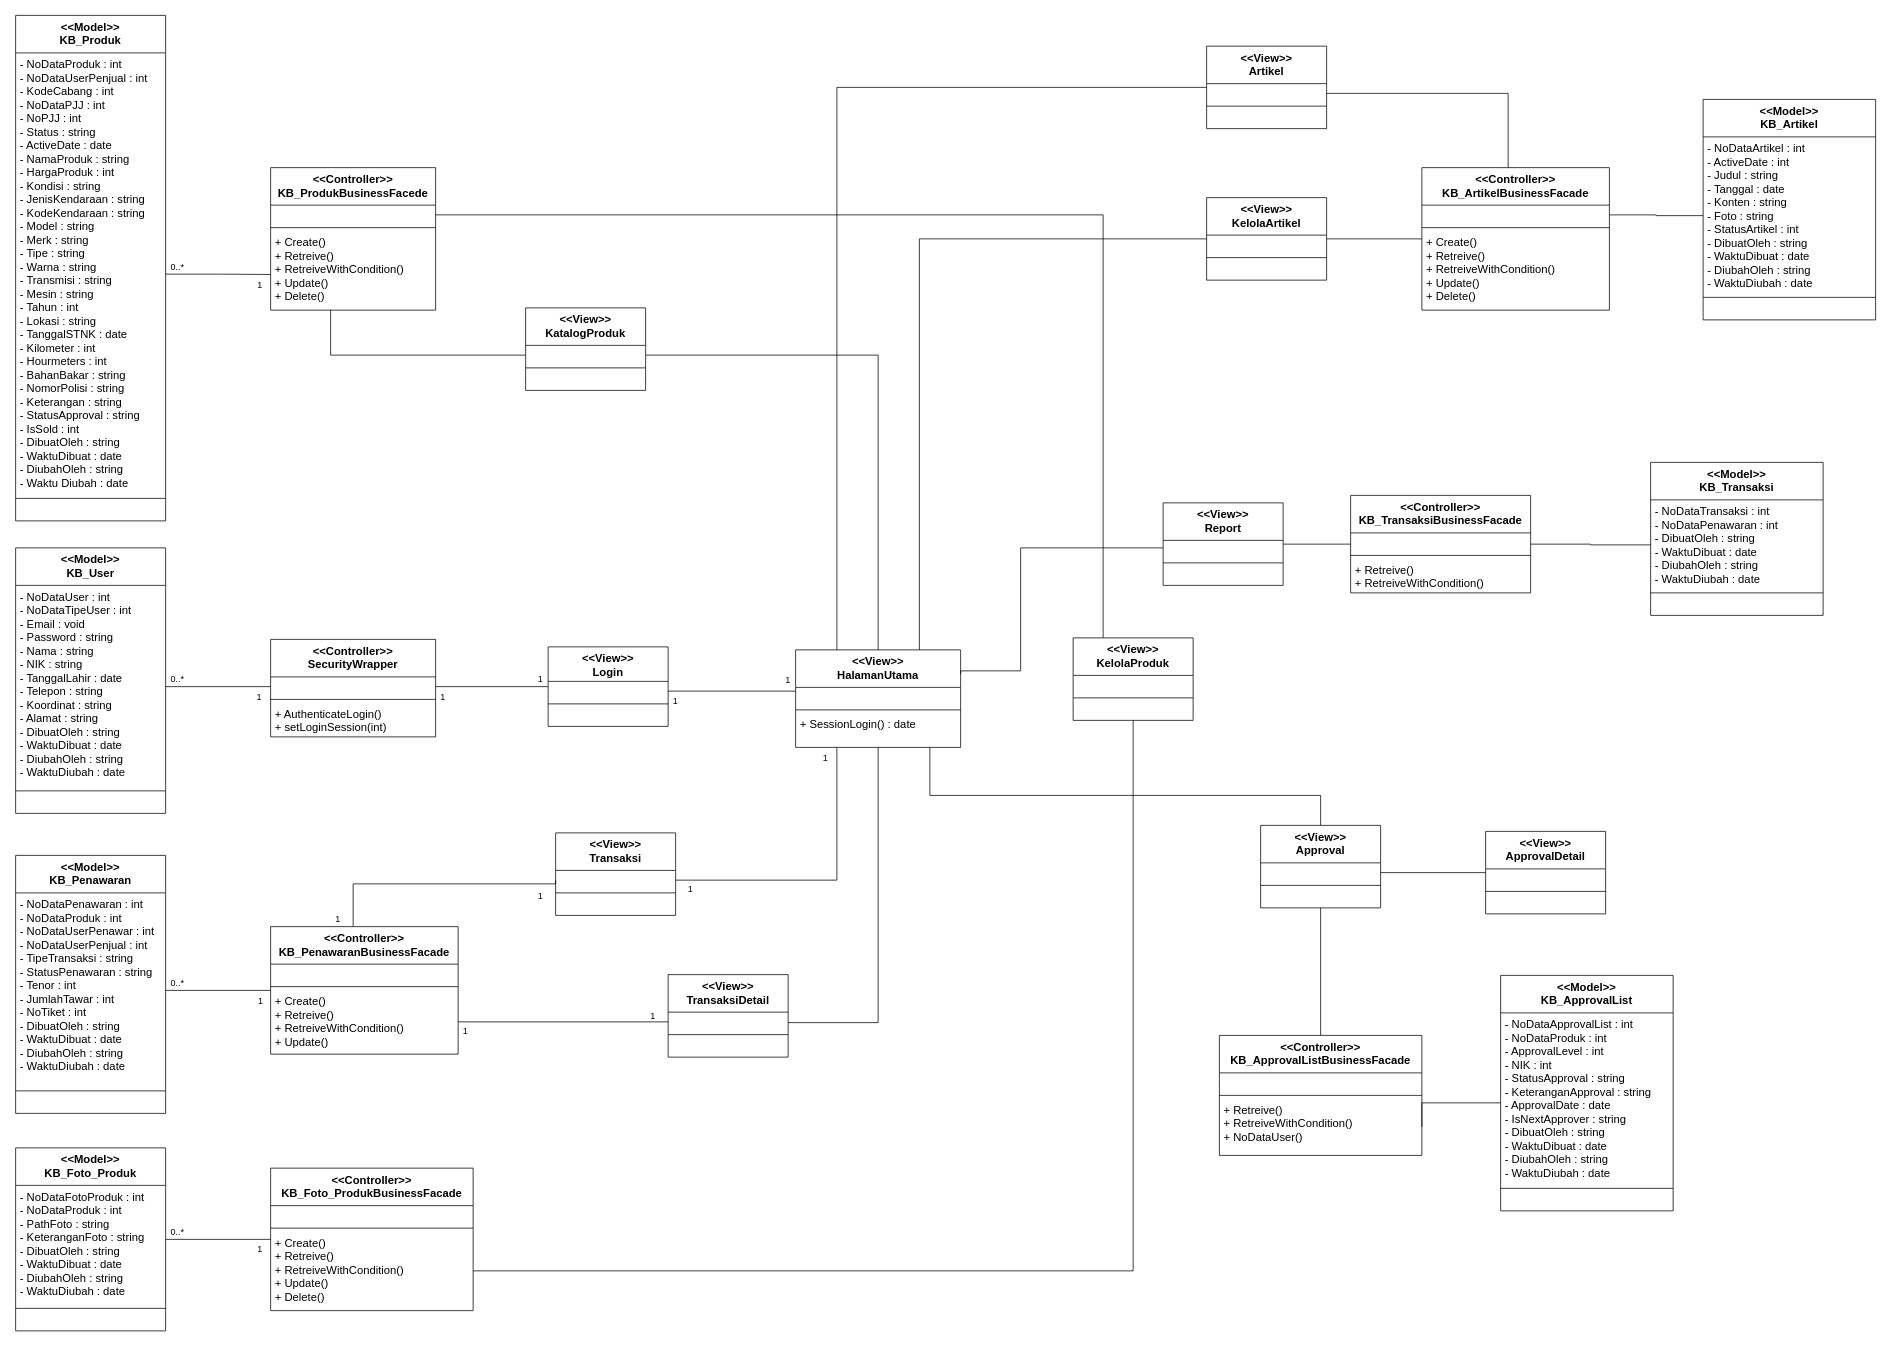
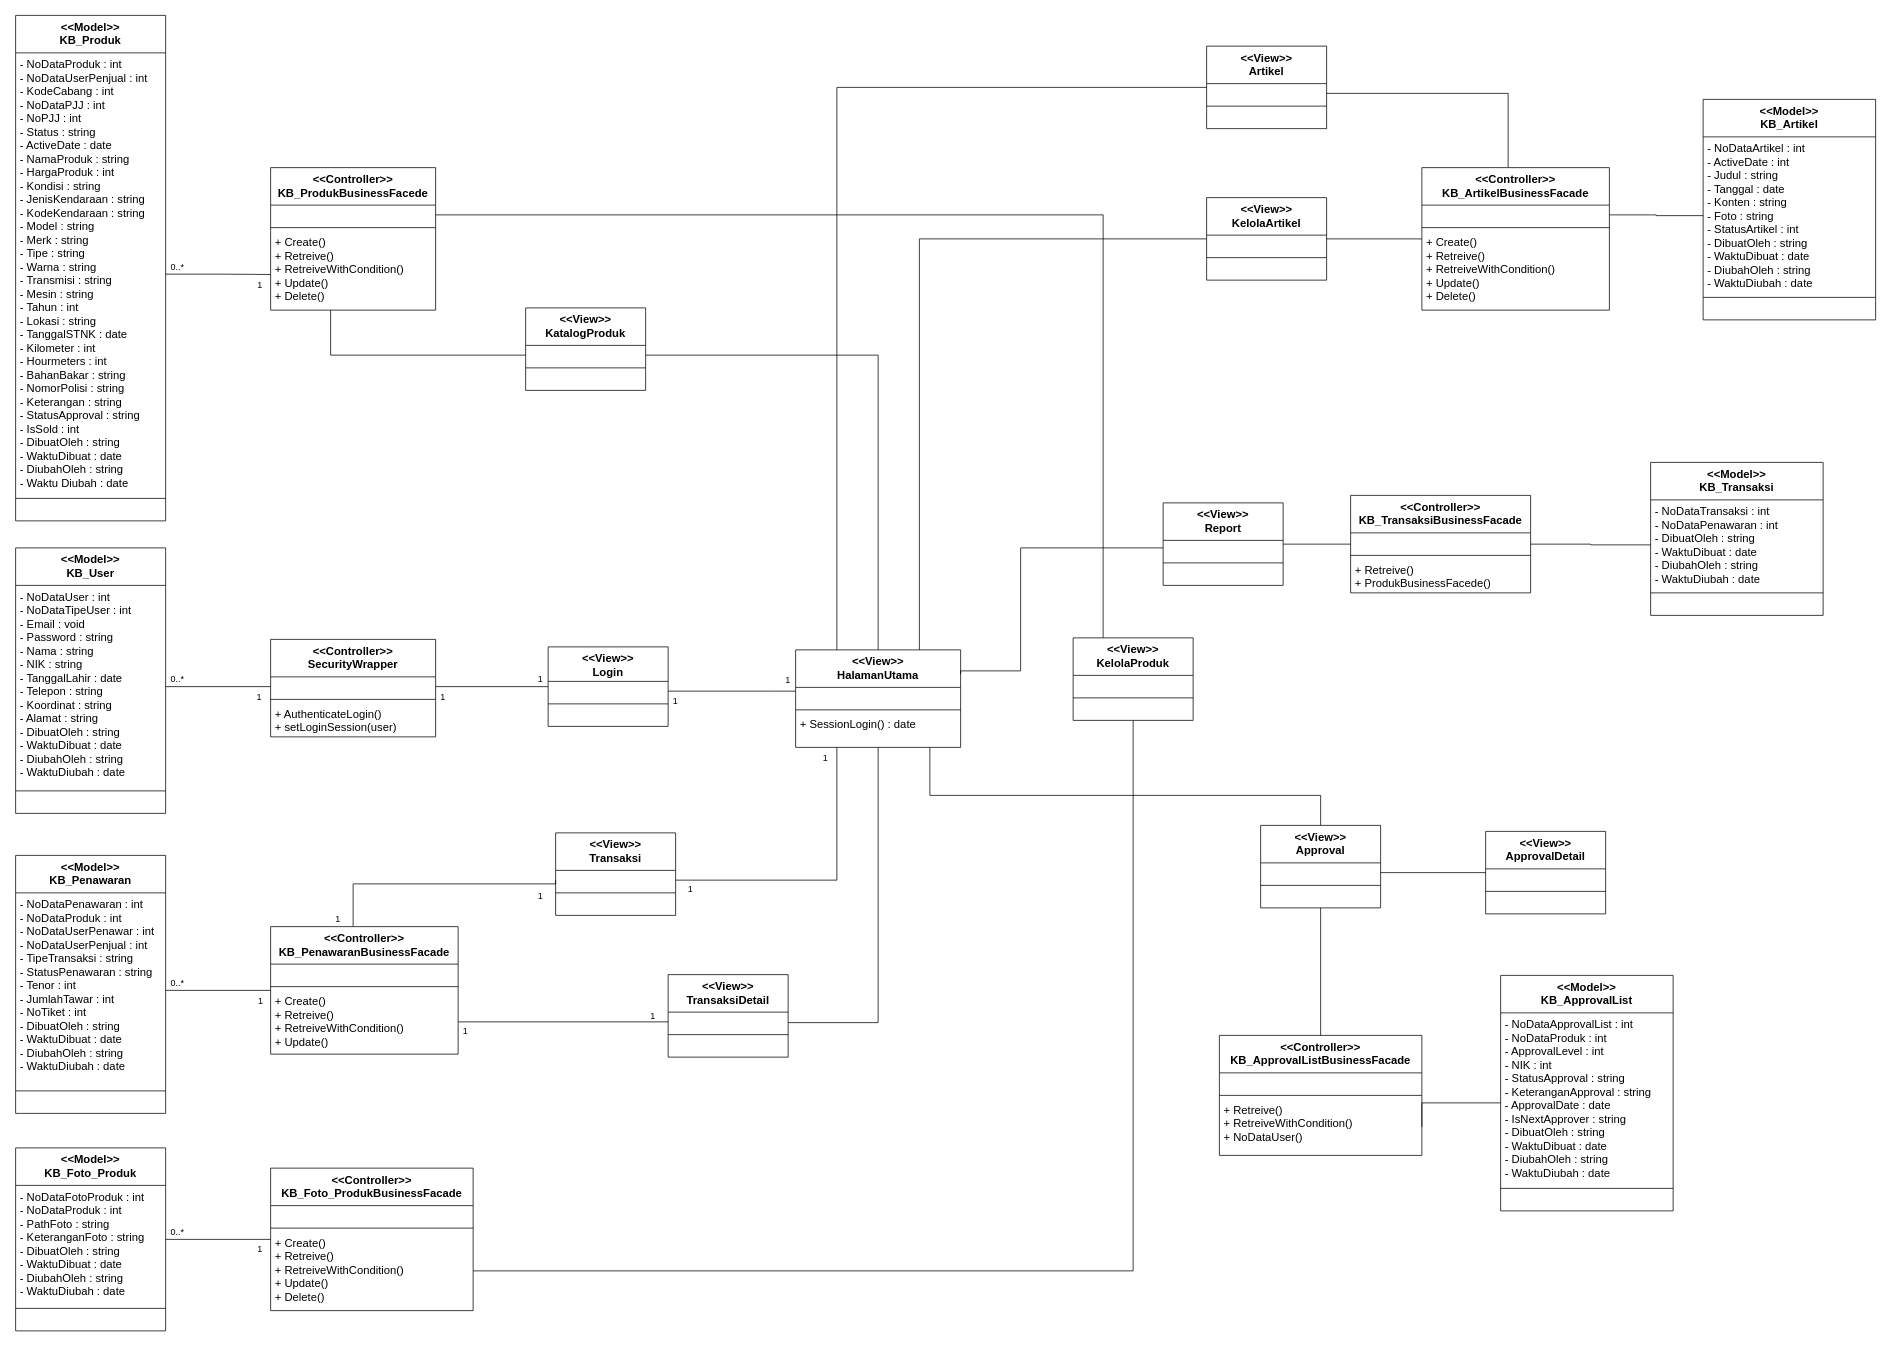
(1389, 570) -> (1389, 570)
(336, 714) -> (336, 714)
